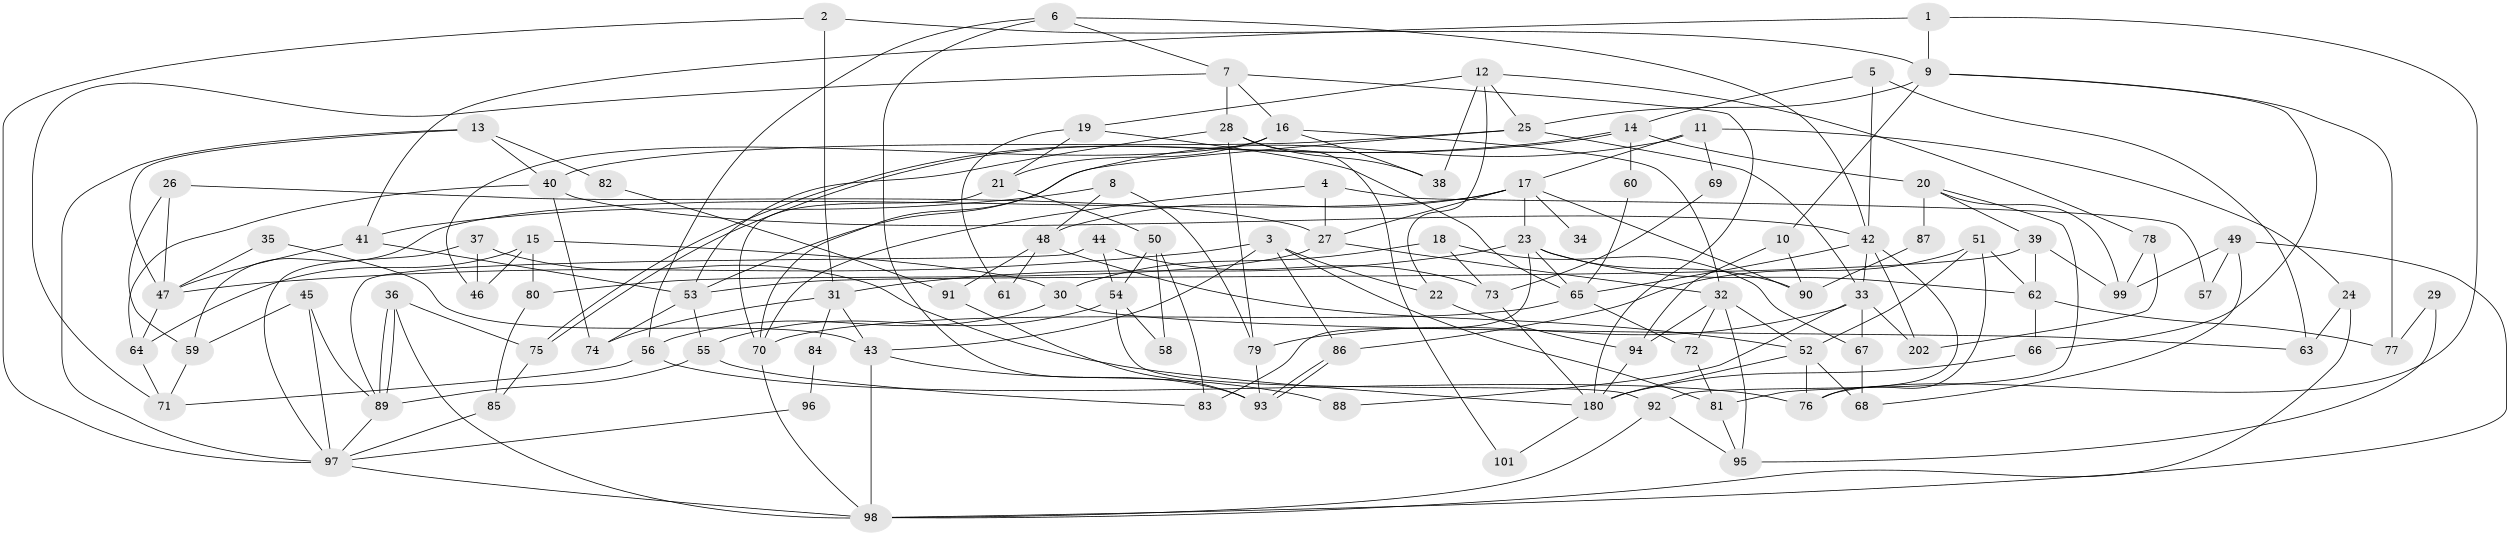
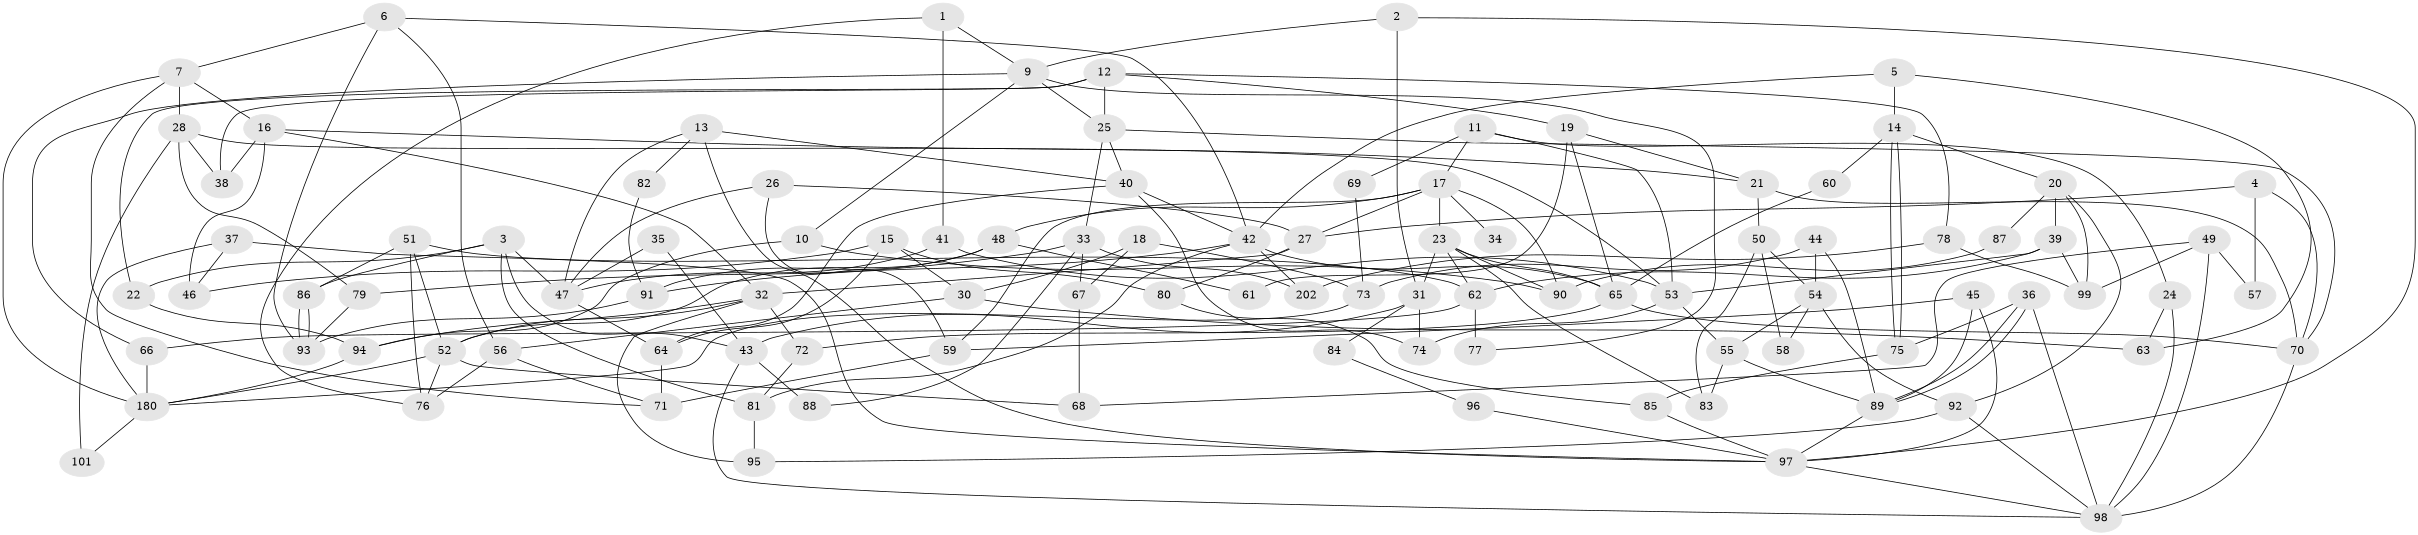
(1113, 184) -> none
(1864, 274) -> (949, 268)
(2435, 296) -> none
